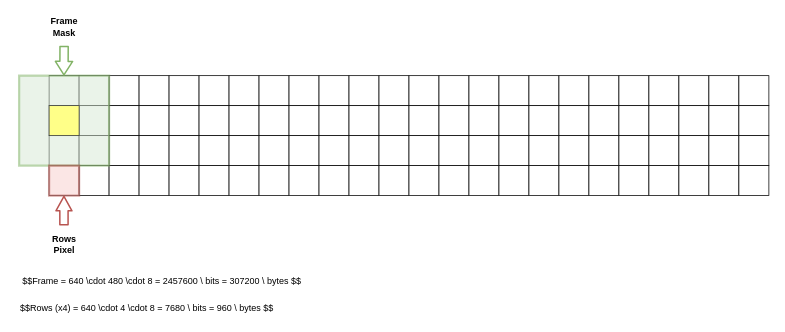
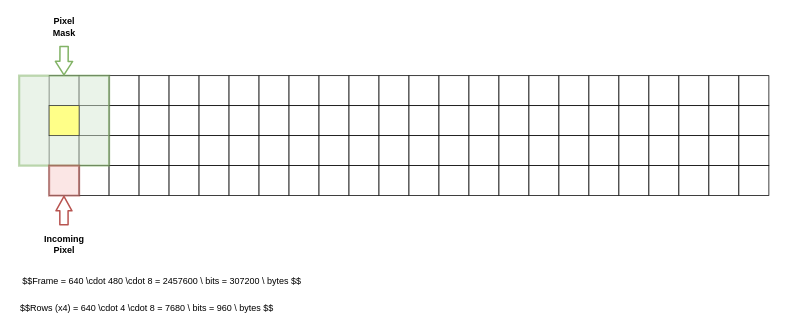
(65, 27) -> (65, 27)
(65, 244) -> (65, 244)
